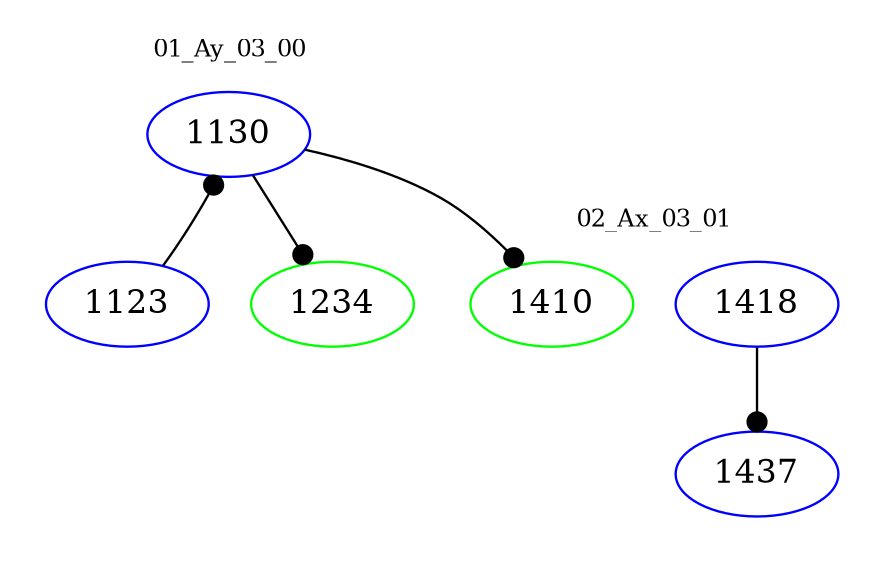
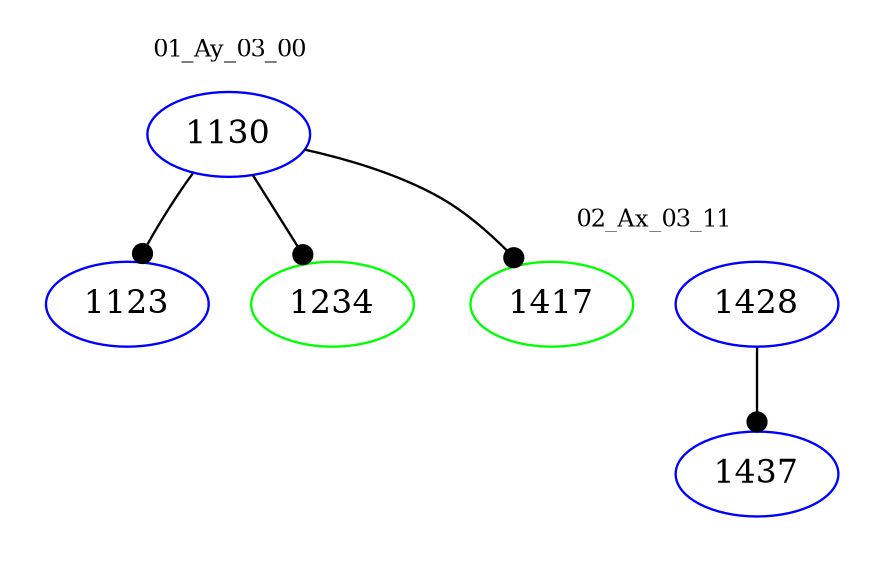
(654, 221) -> (654, 221)
(187, 230) -> (169, 208)
(552, 304) -> (552, 304)
(757, 304) -> (757, 304)
